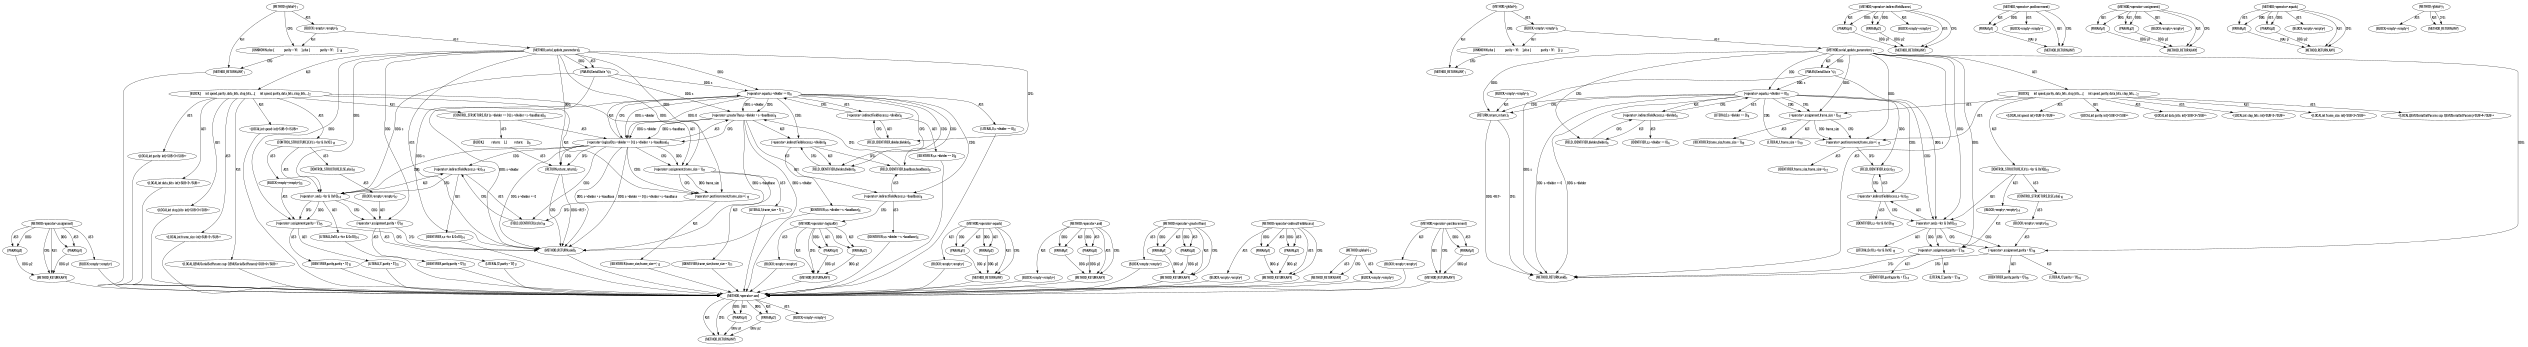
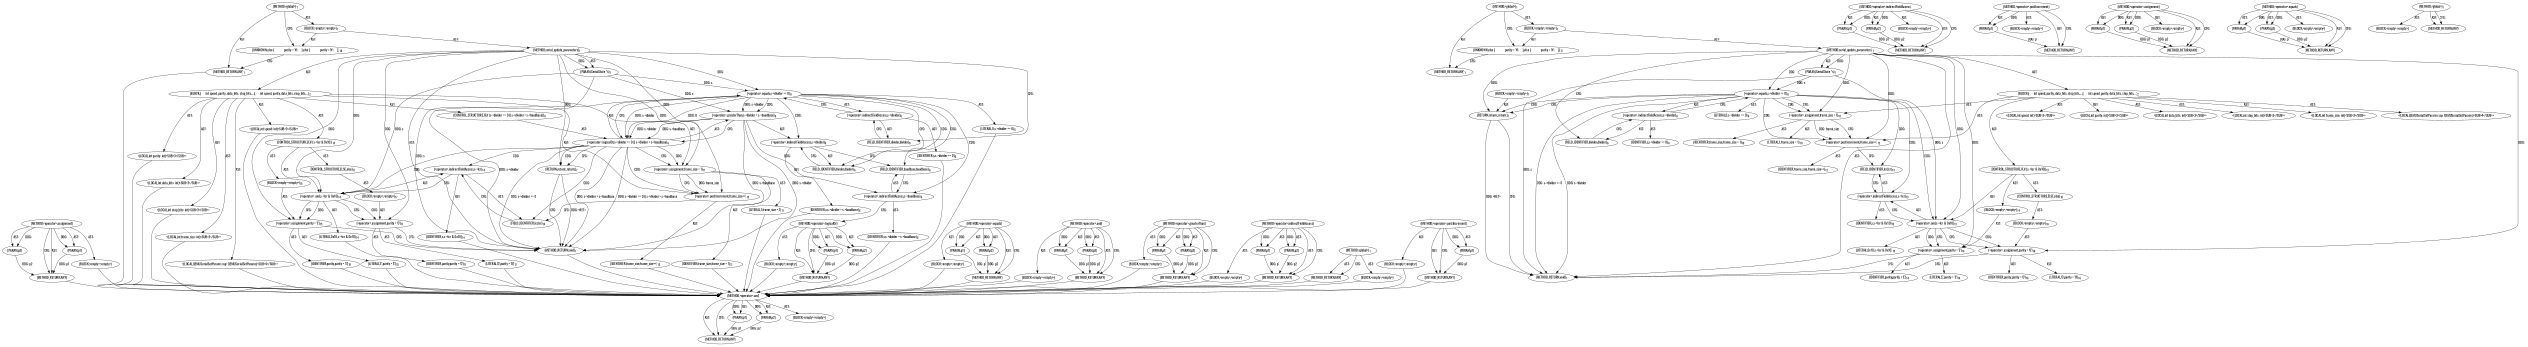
(836, 137) -> (902, 182)
(502, 143) -> none
(788, 156) -> (788, 156)
